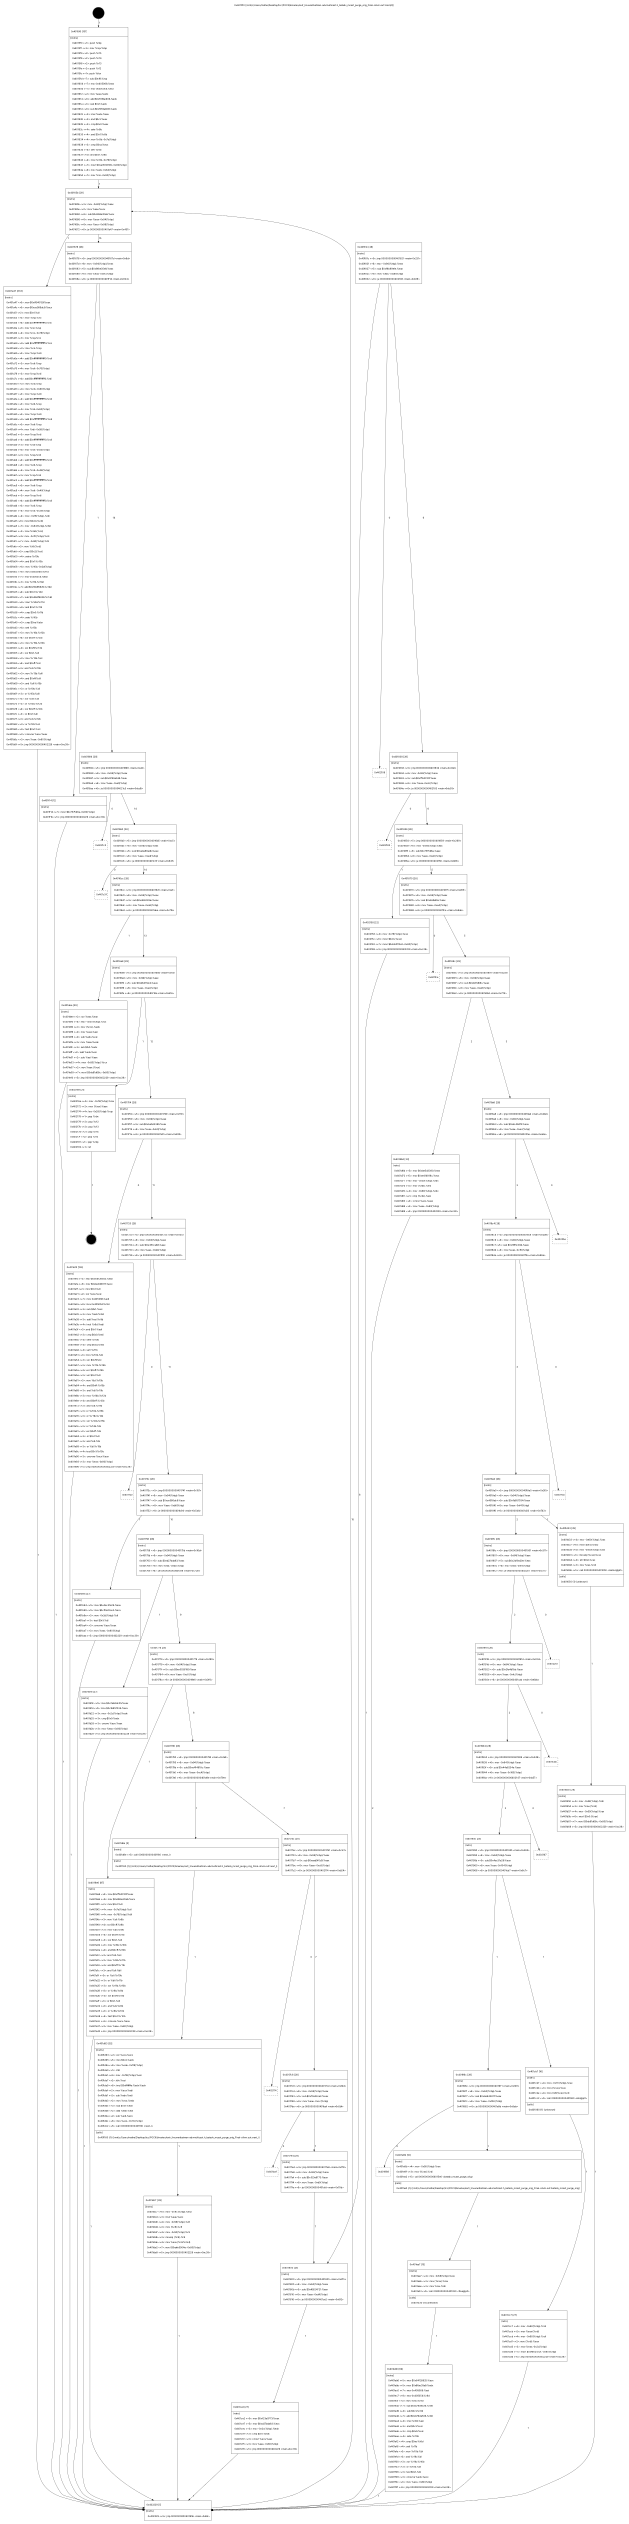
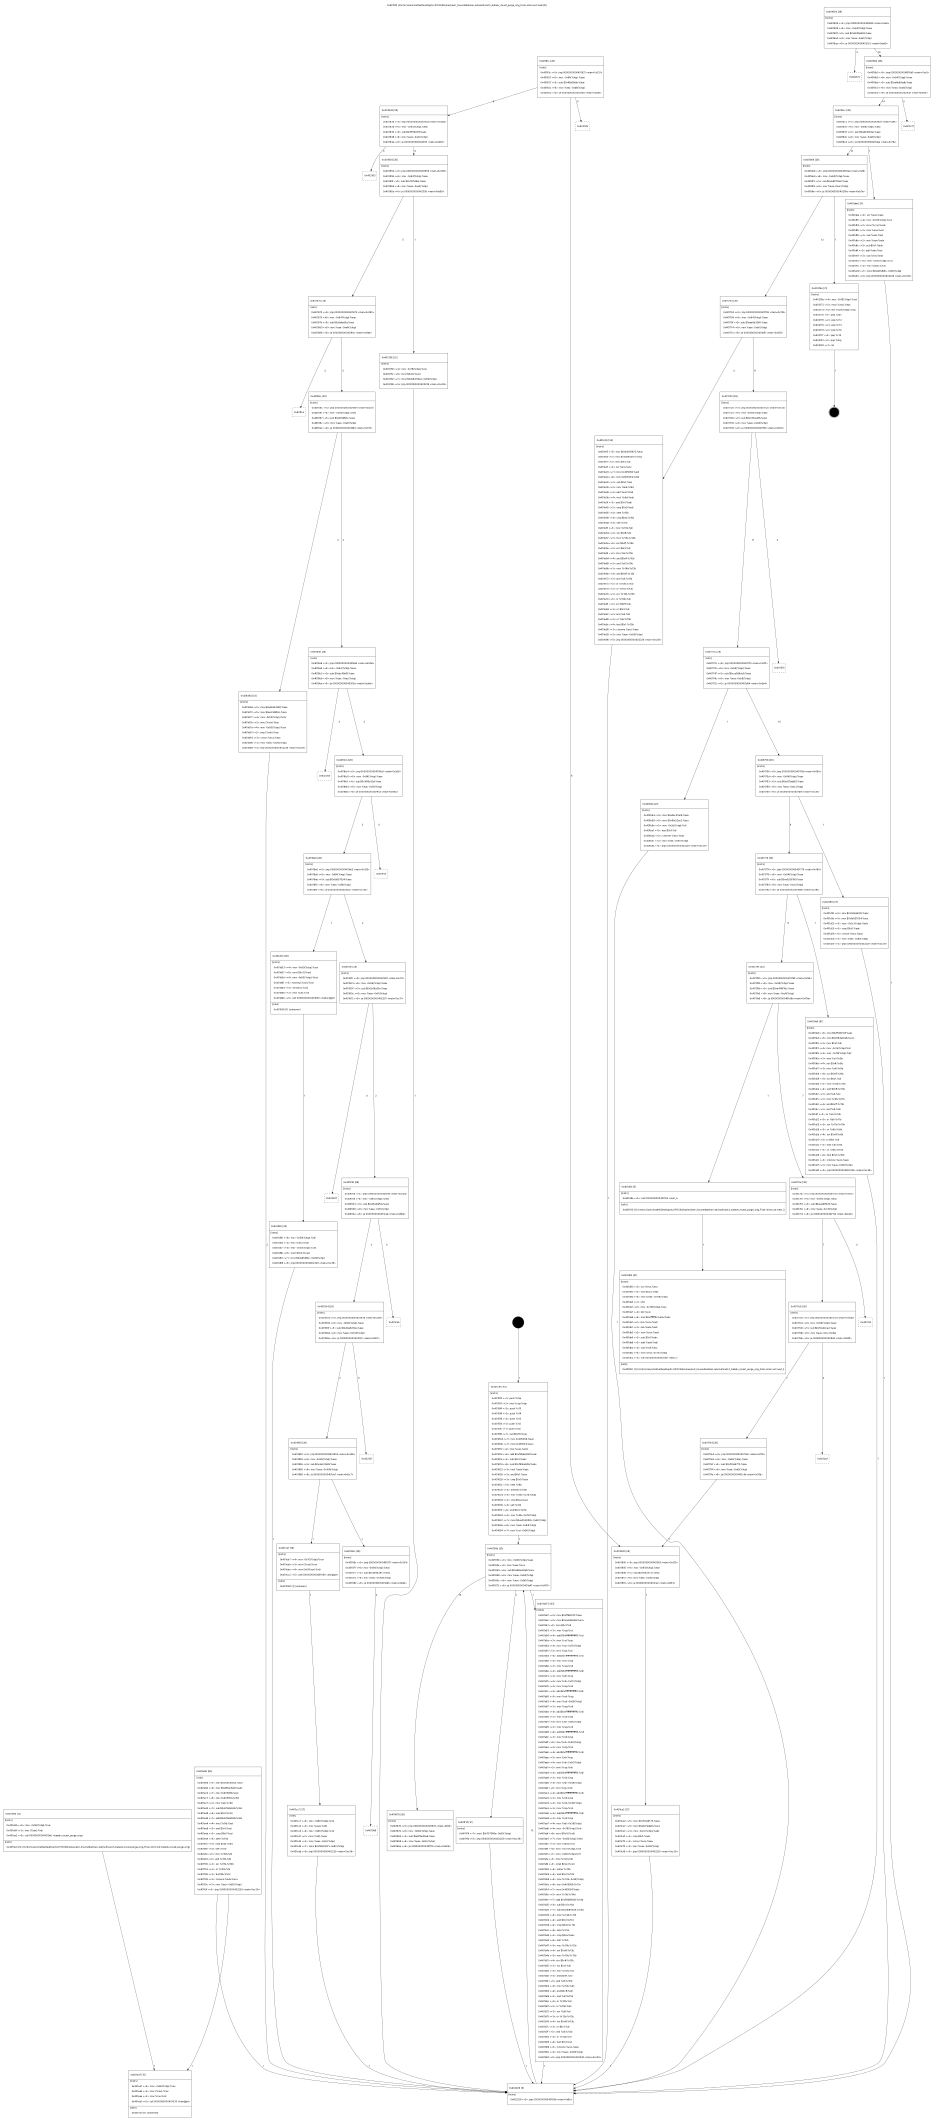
(106, 517) -> none
(84, 539) -> (503, 1703)
(487, 2130) -> none
(178, 2227) -> none
(432, 2335) -> (219, 1984)
